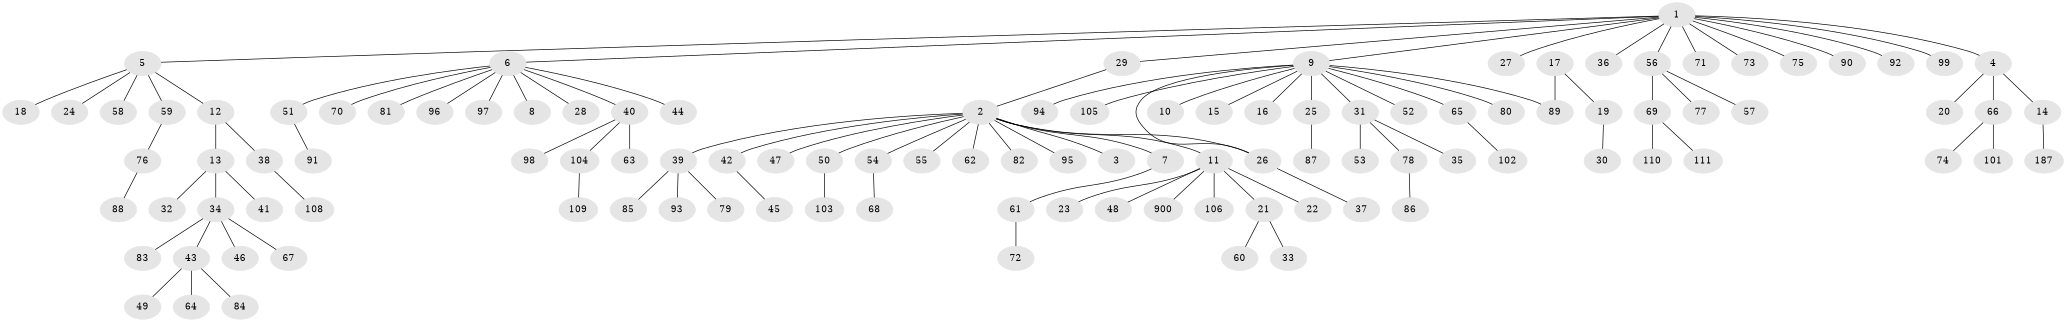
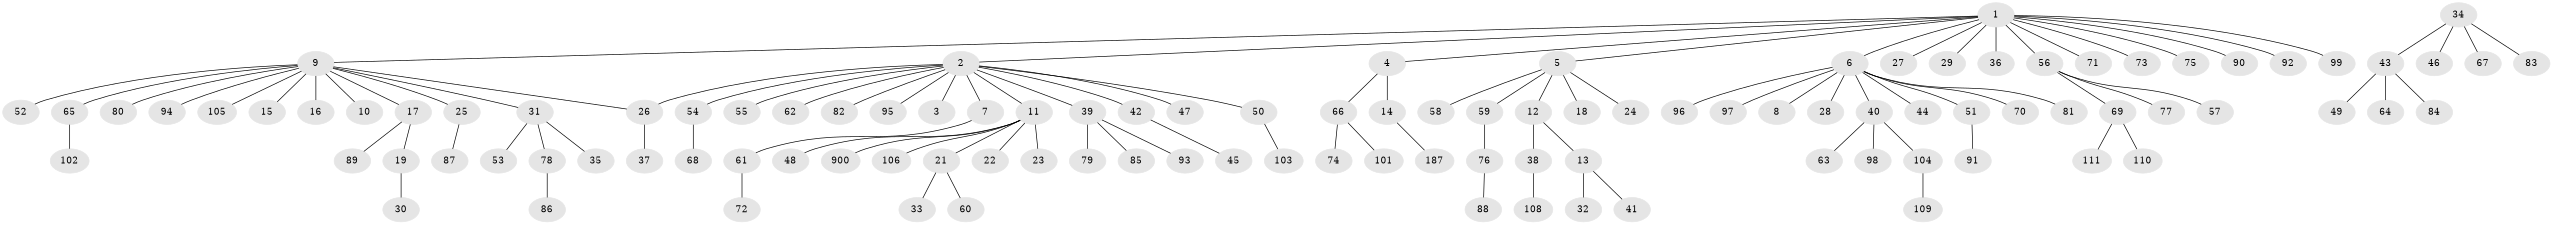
(1437, 79) -> (365, 88)
(1052, 88) -> (1479, 39)
(1945, 112) -> none
(216, 185) -> none
